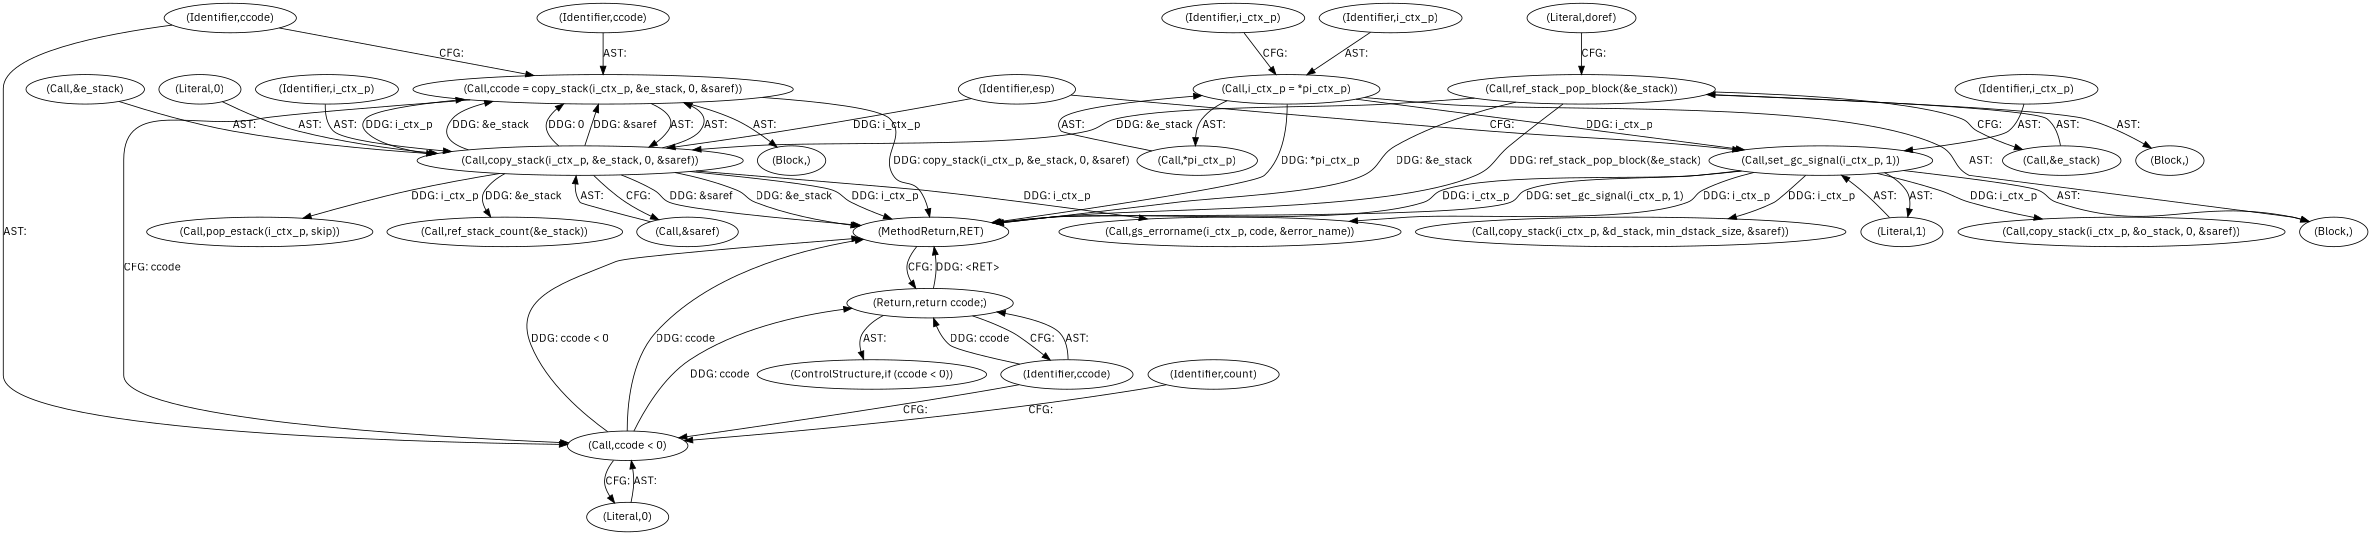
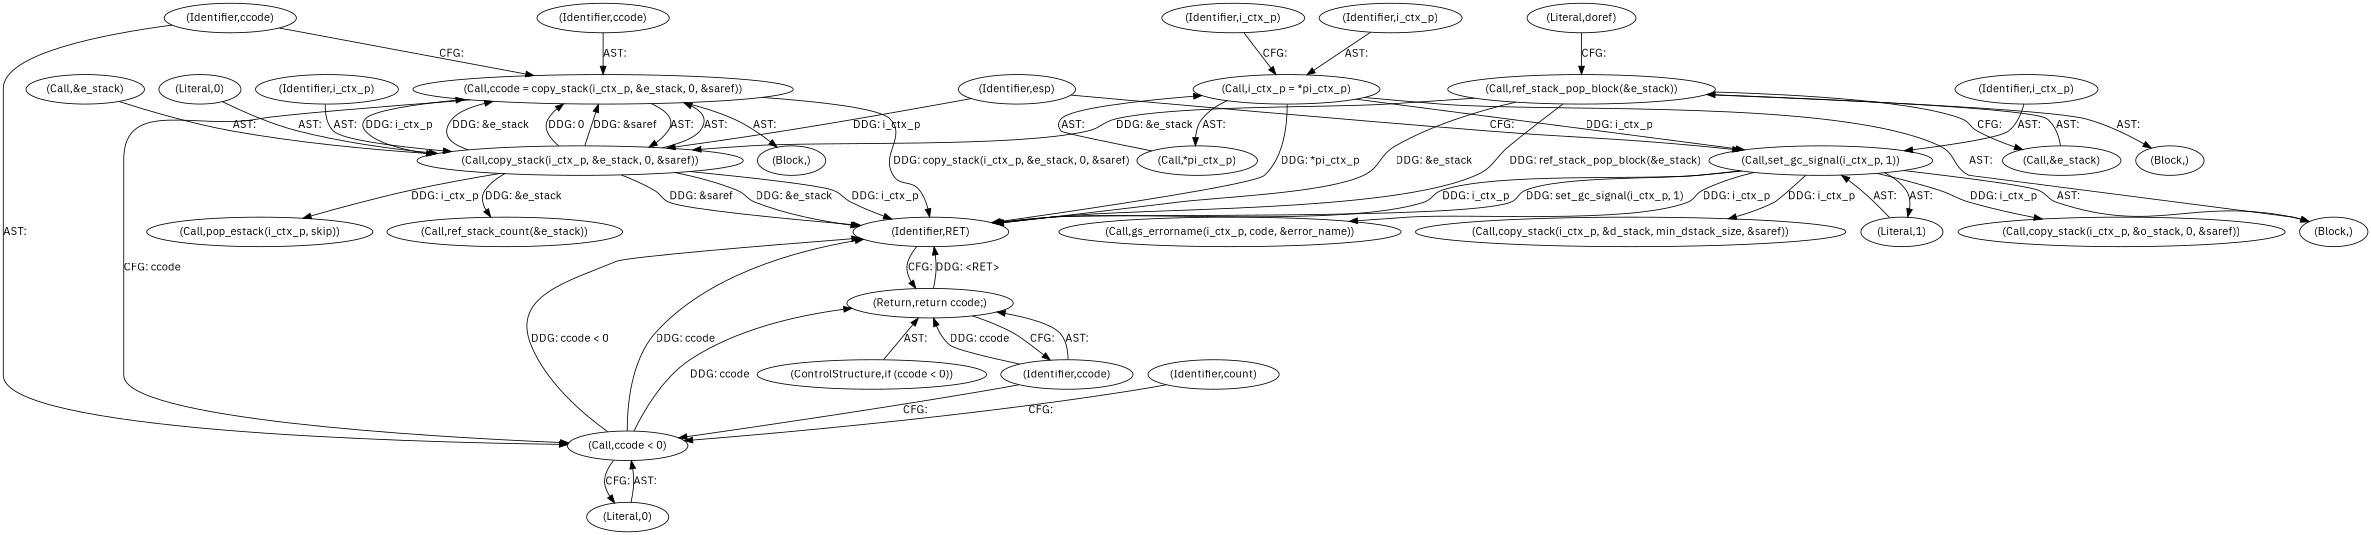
(907, 189) -> none
(688, 232) -> none
(931, 232) -> (931, 232)
(865, 330) -> (898, 342)
